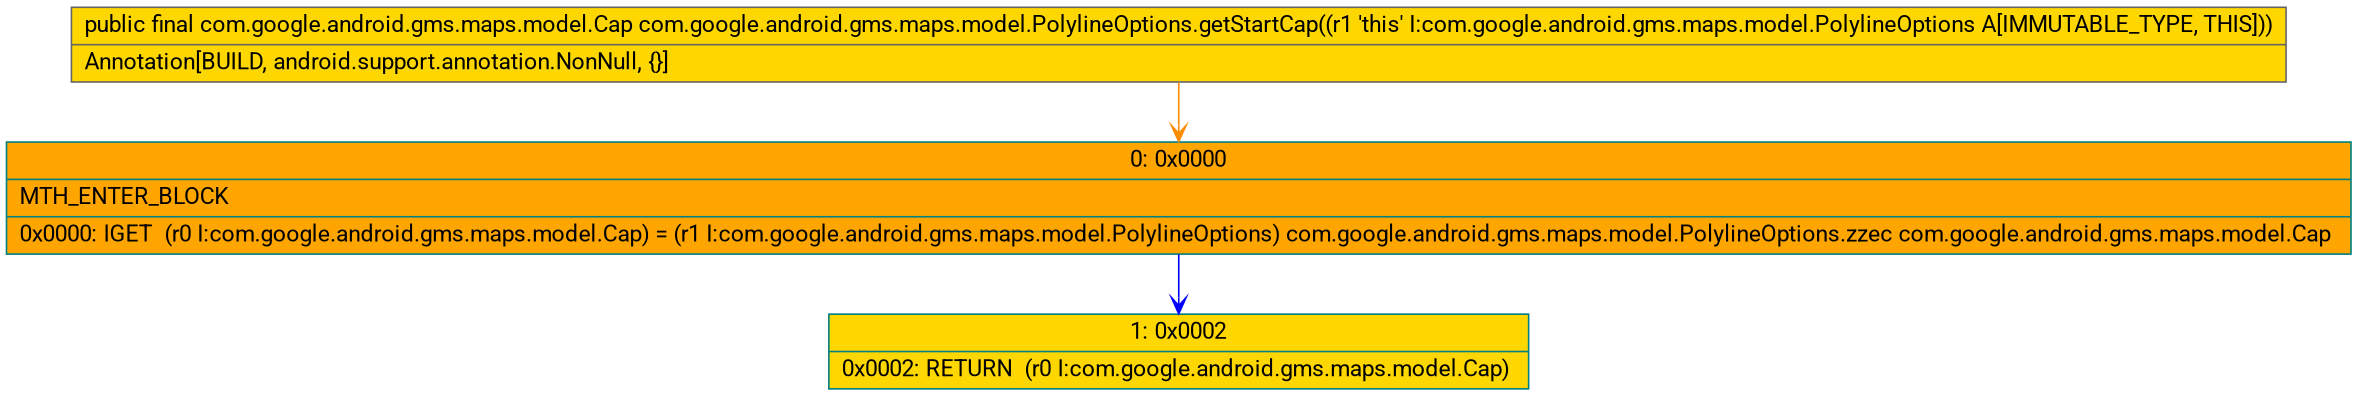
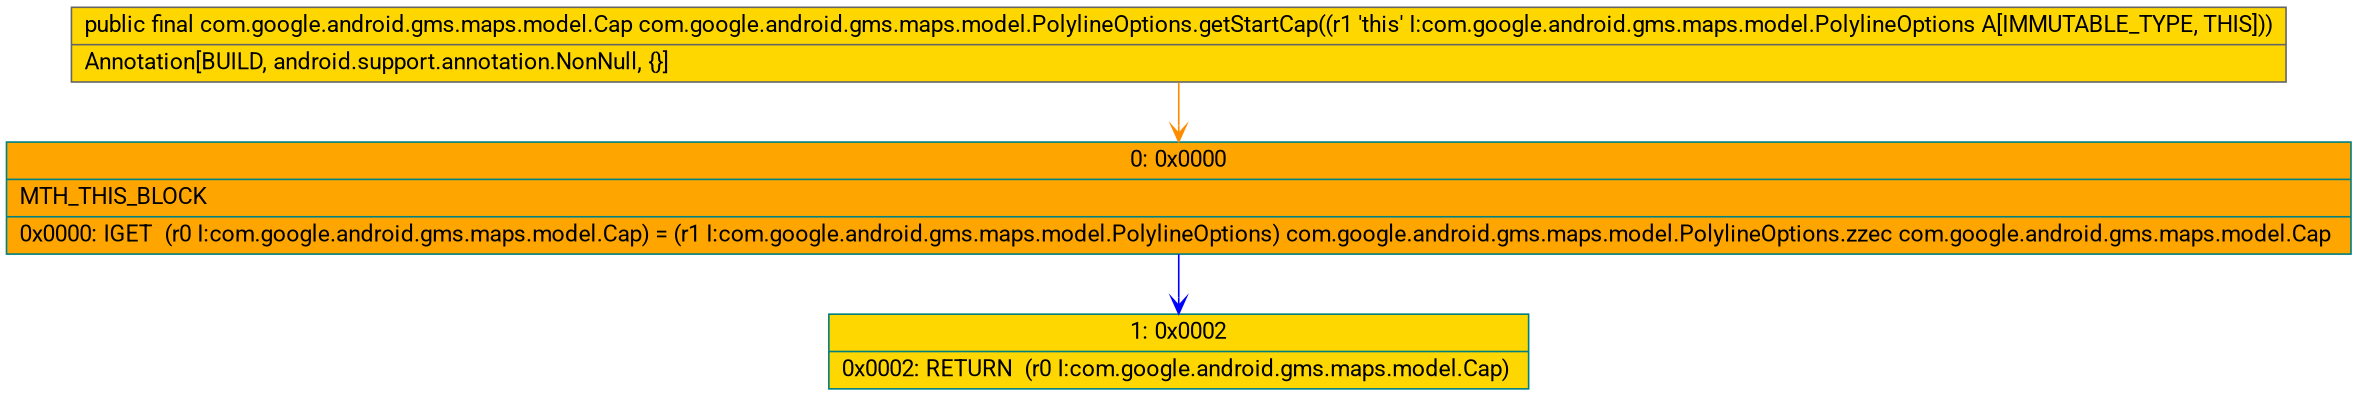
(125, 197) -> (114, 197)
